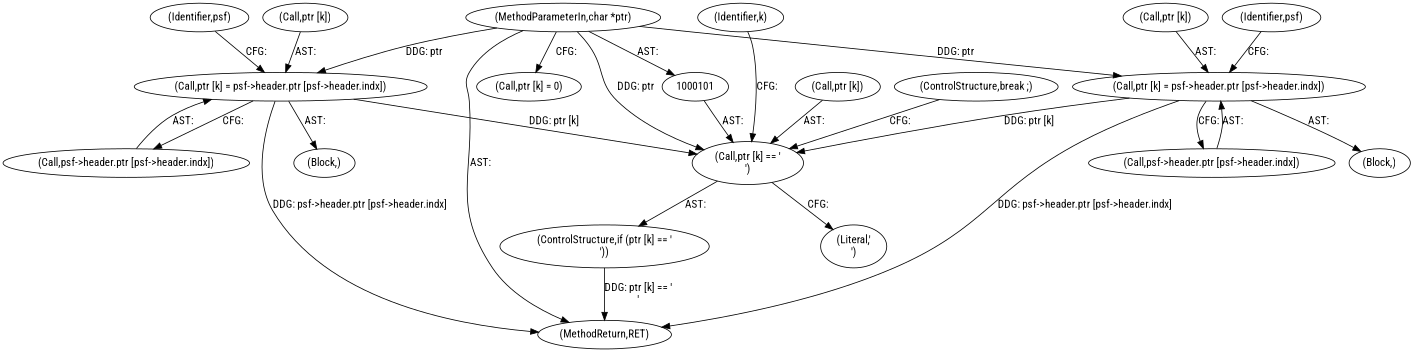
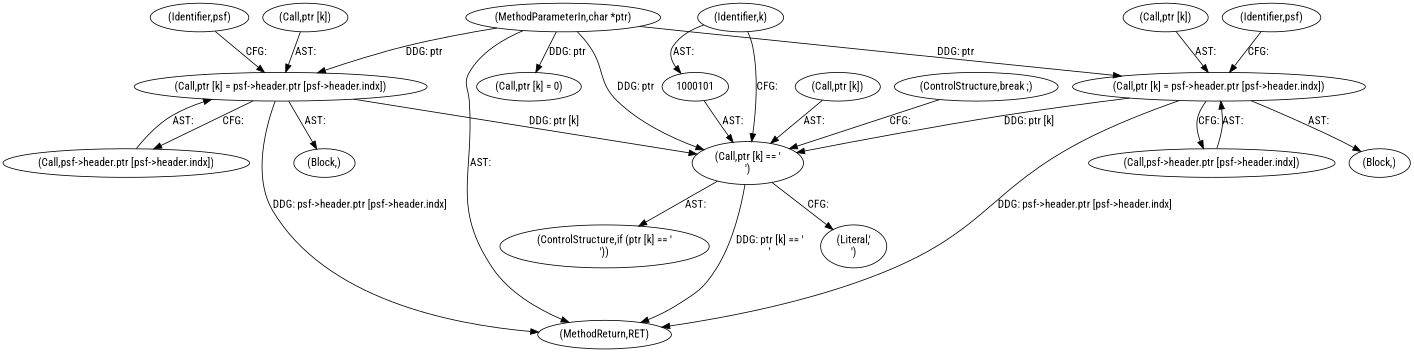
(568, 52) -> (568, 52)
(628, 52) -> (678, 40)
(605, 290) -> (717, 267)
